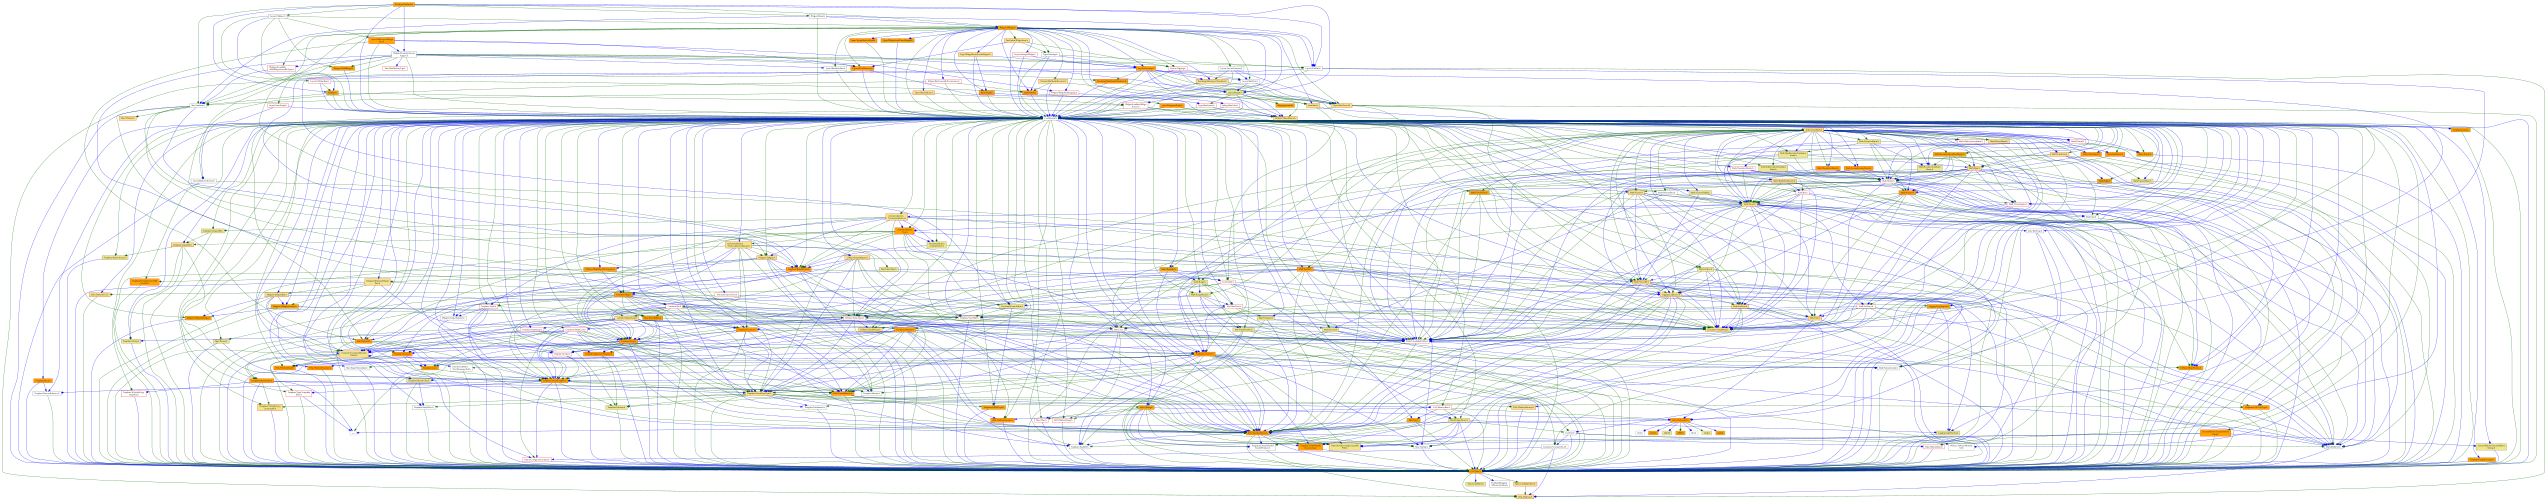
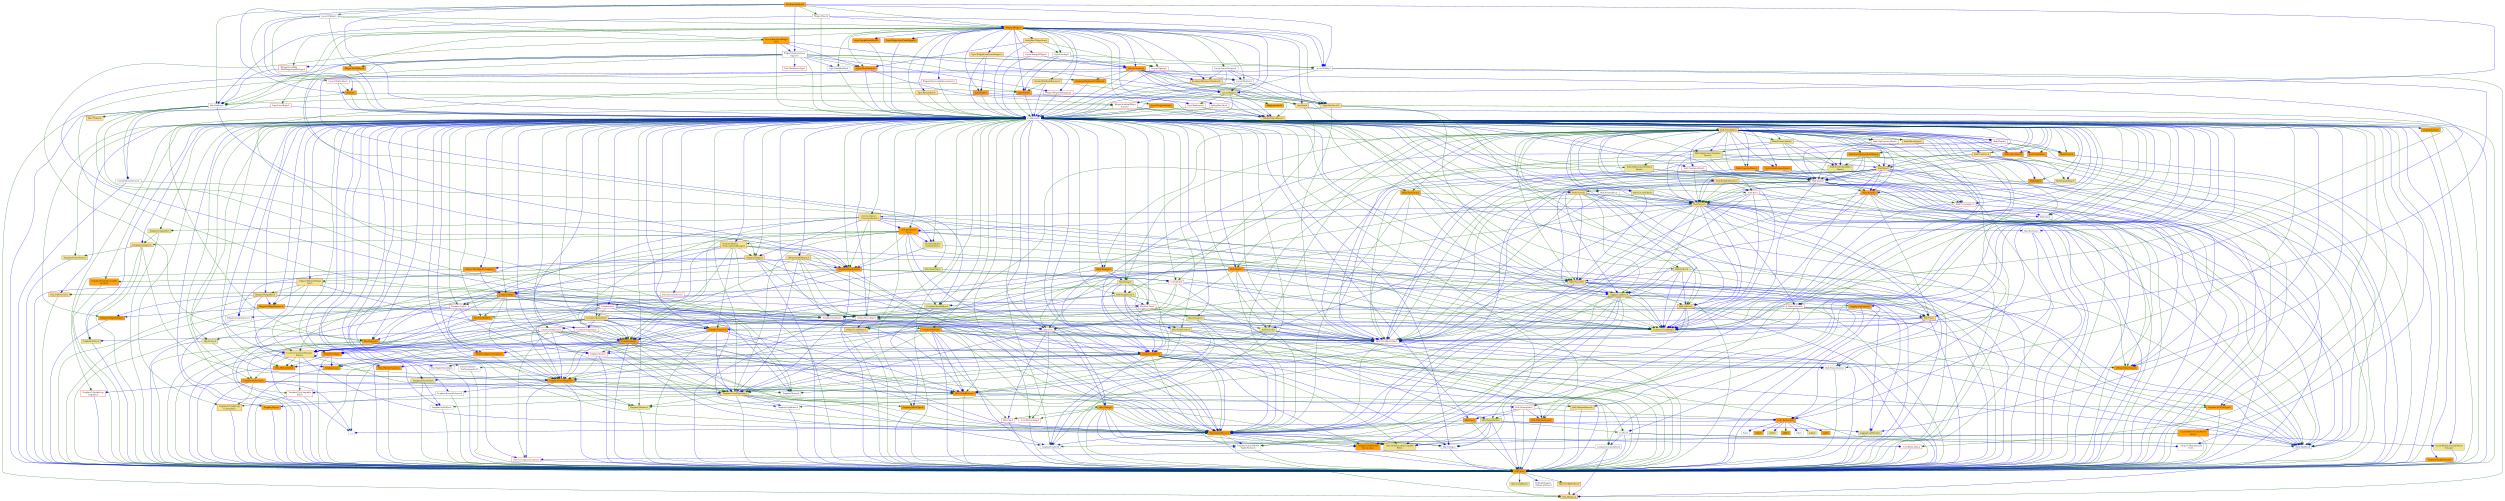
(45, 386) -> (386, 399)
